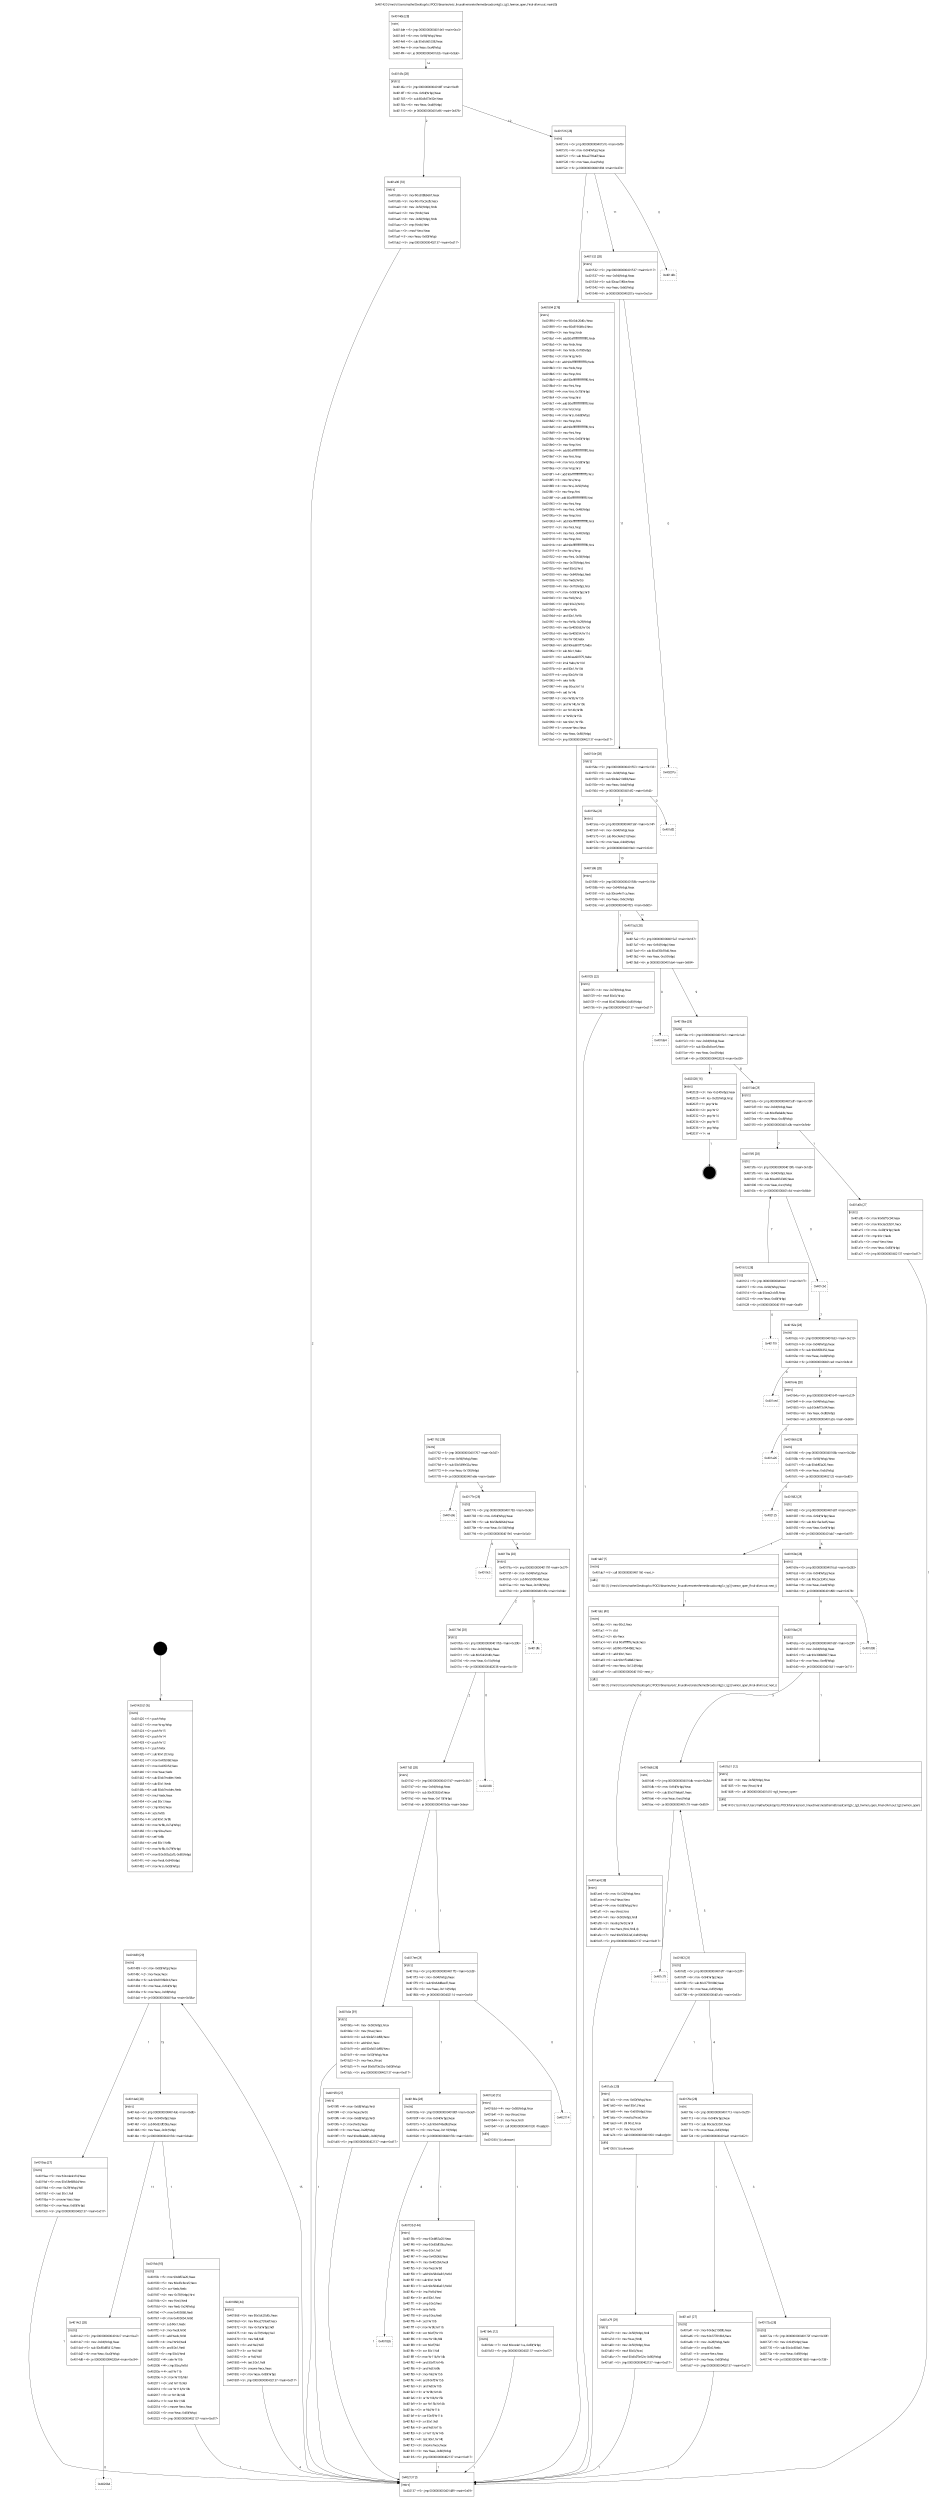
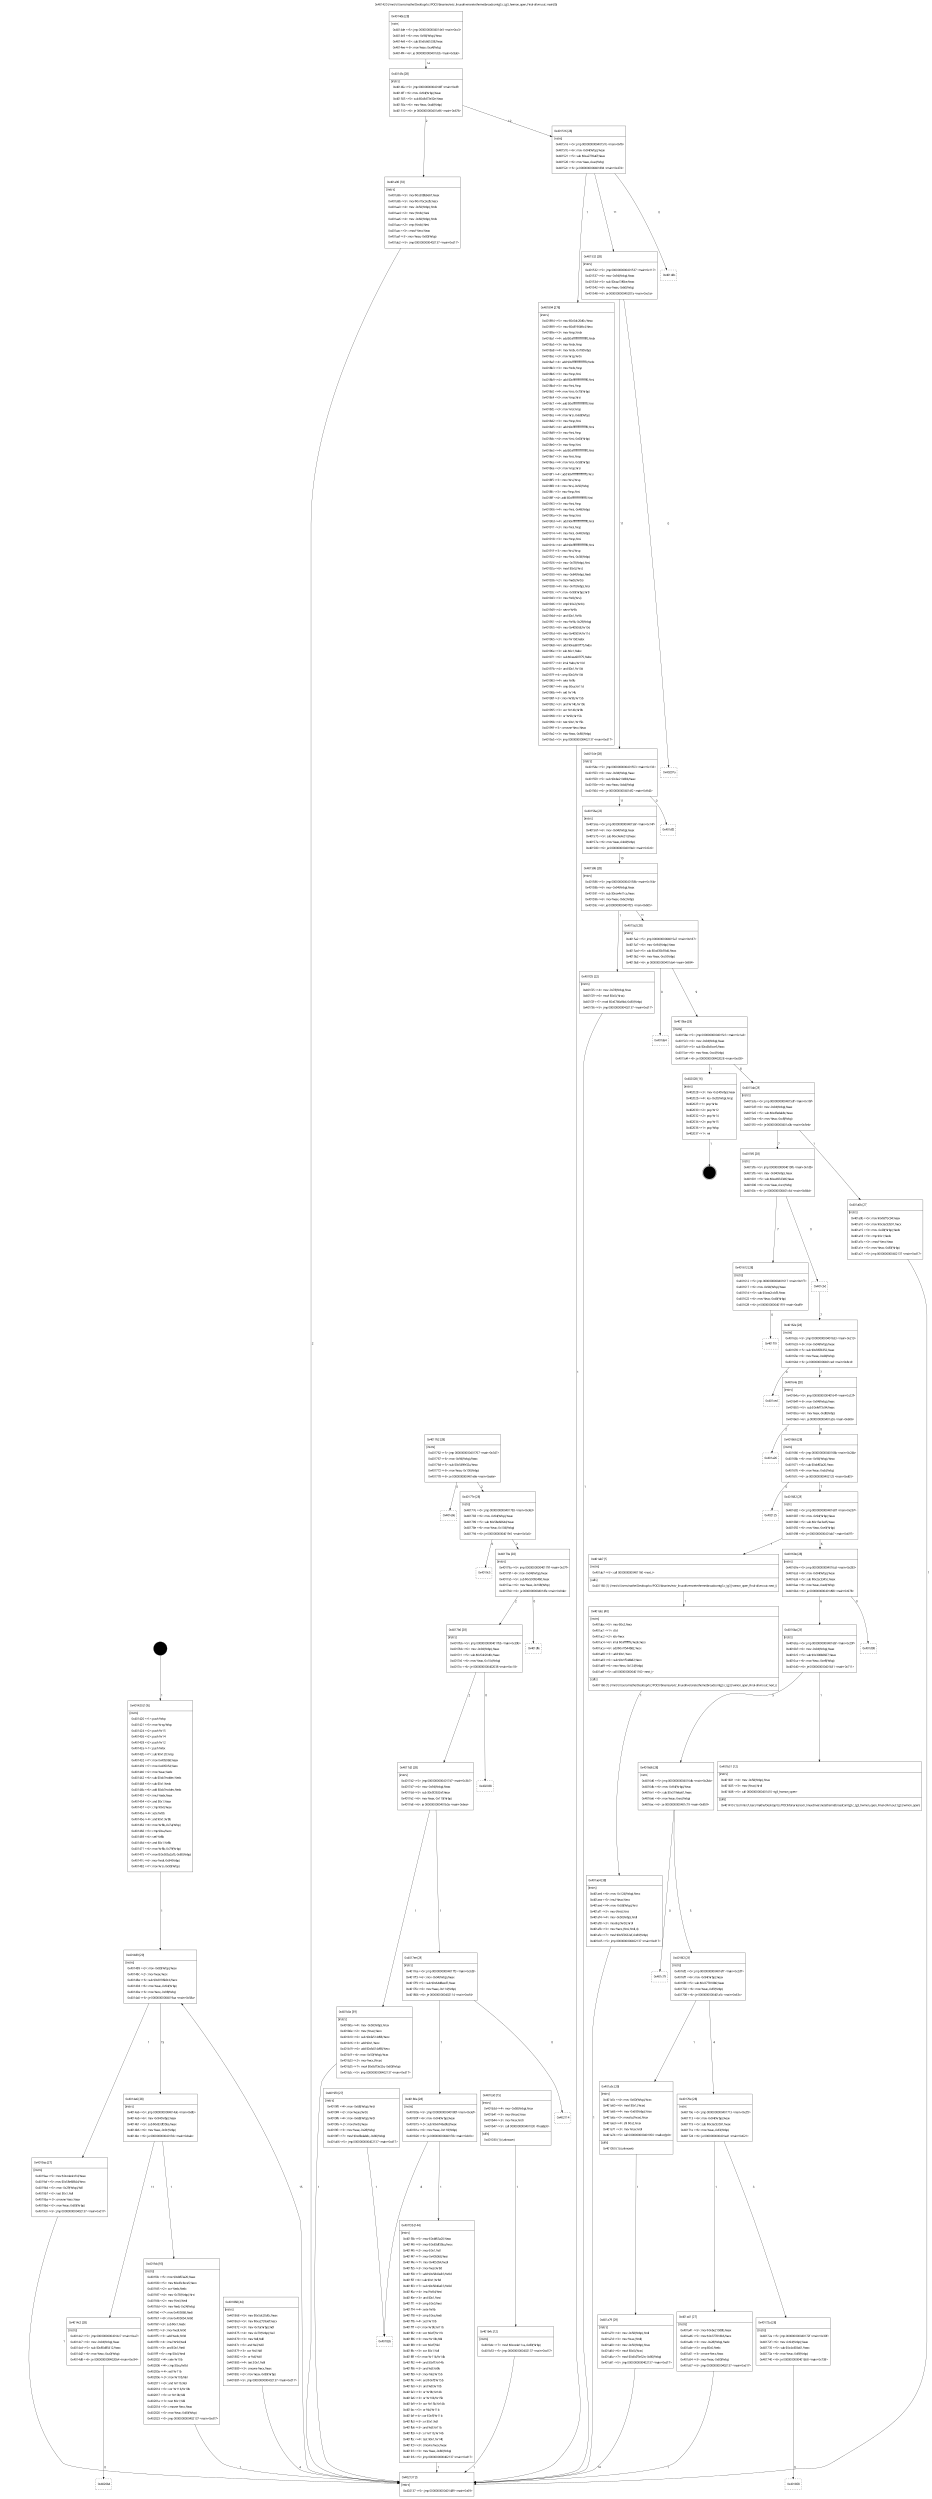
(768, 1231) -> (775, 1229)
(693, 1882) -> (676, 1882)
none -> (160, 1910)
(329, 2324) -> (377, 2241)
(599, 2468) -> (599, 2468)
none -> (793, 2484)
